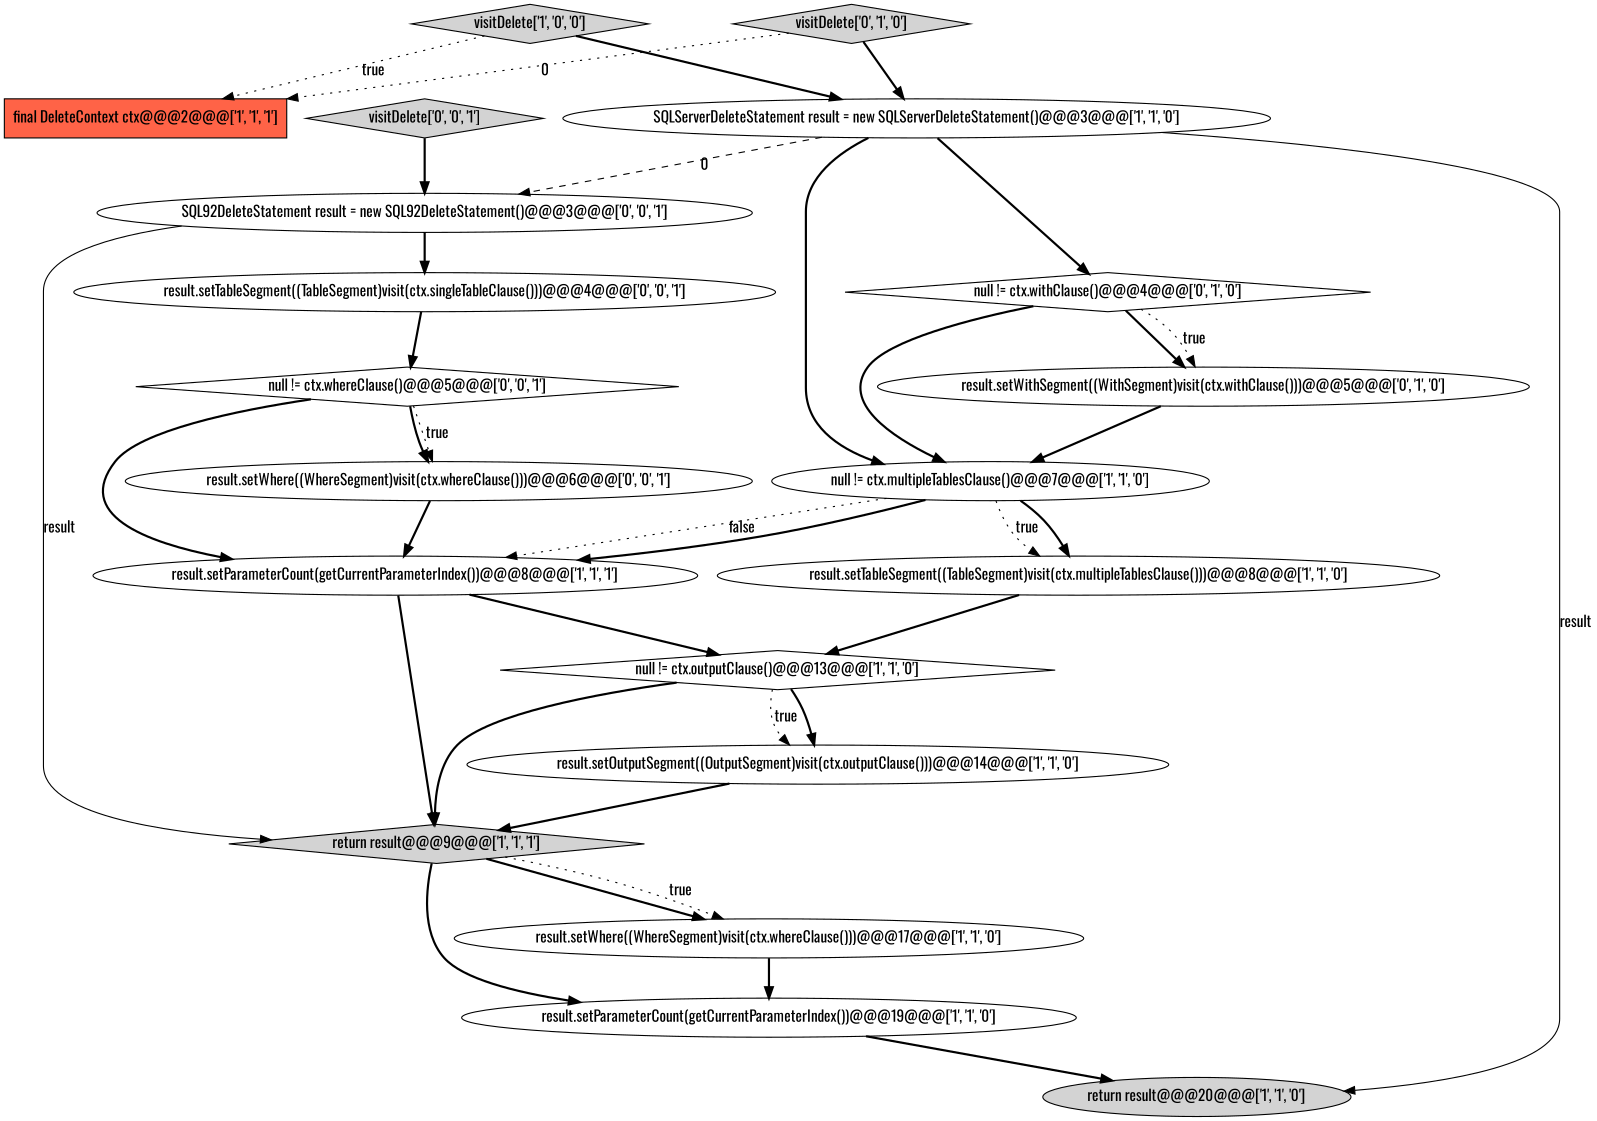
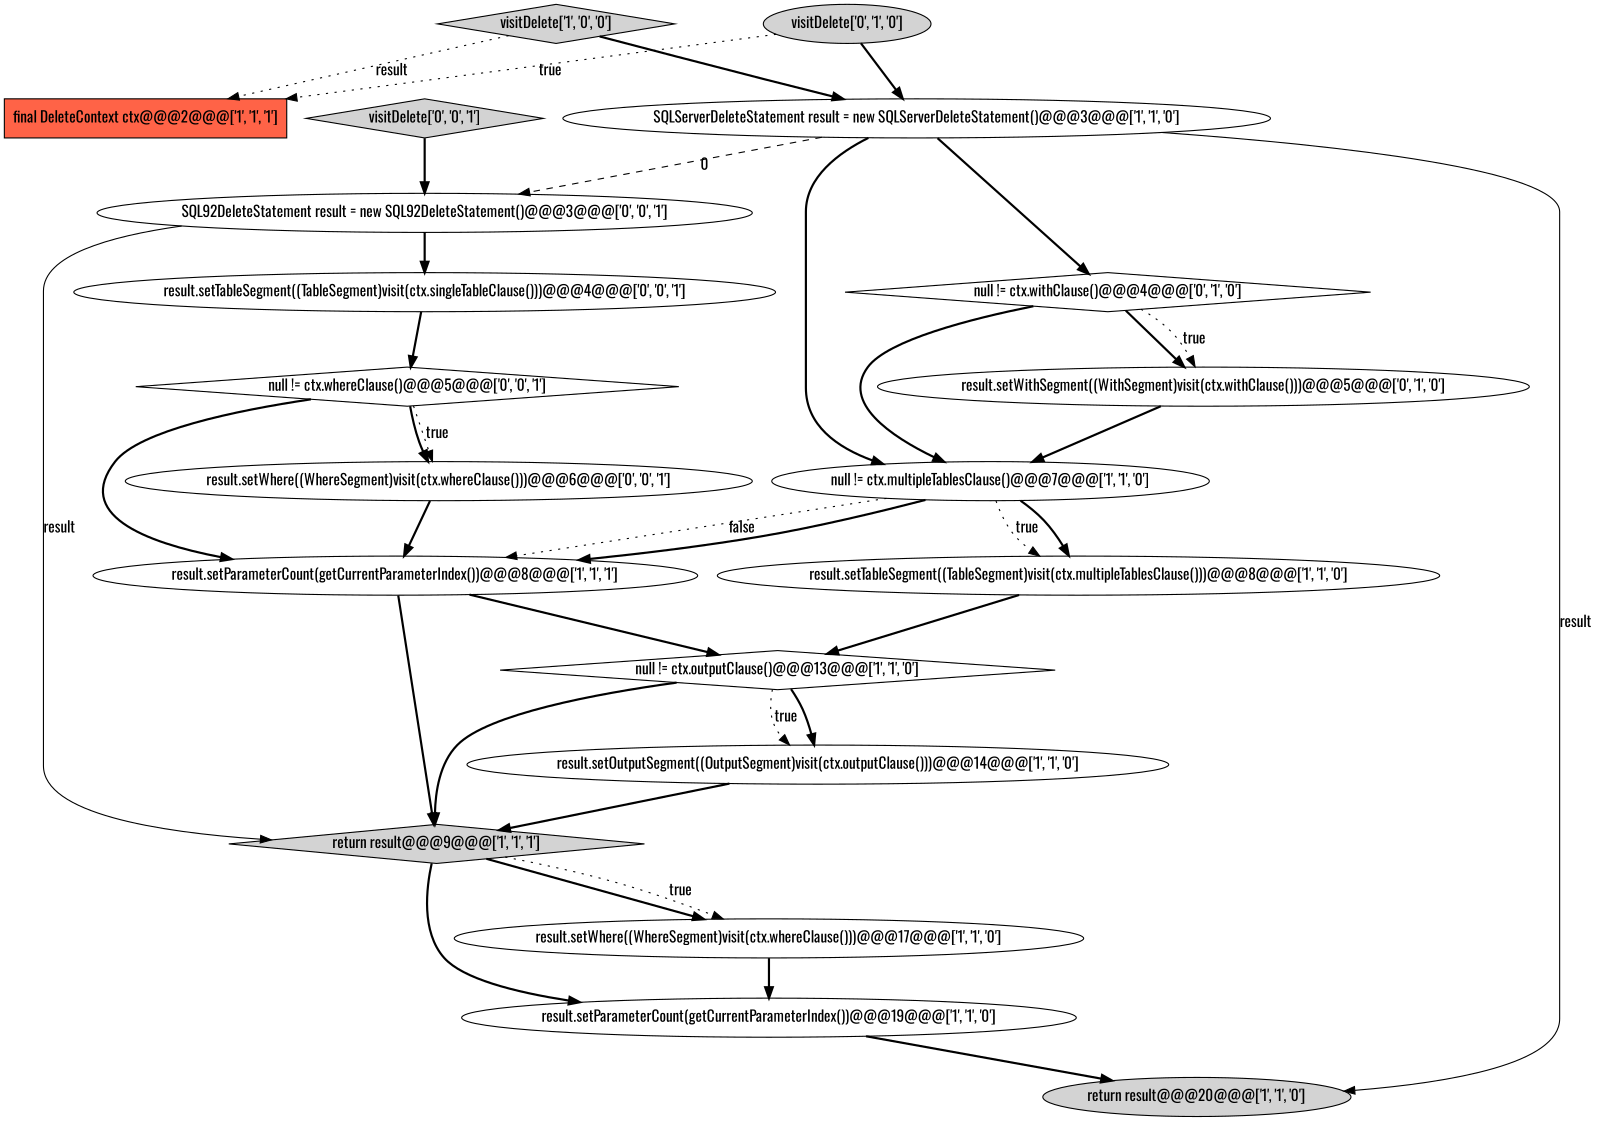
(852, 24) -> (847, 24)
(374, 71) -> (392, 71)
(545, 71) -> (551, 71)
